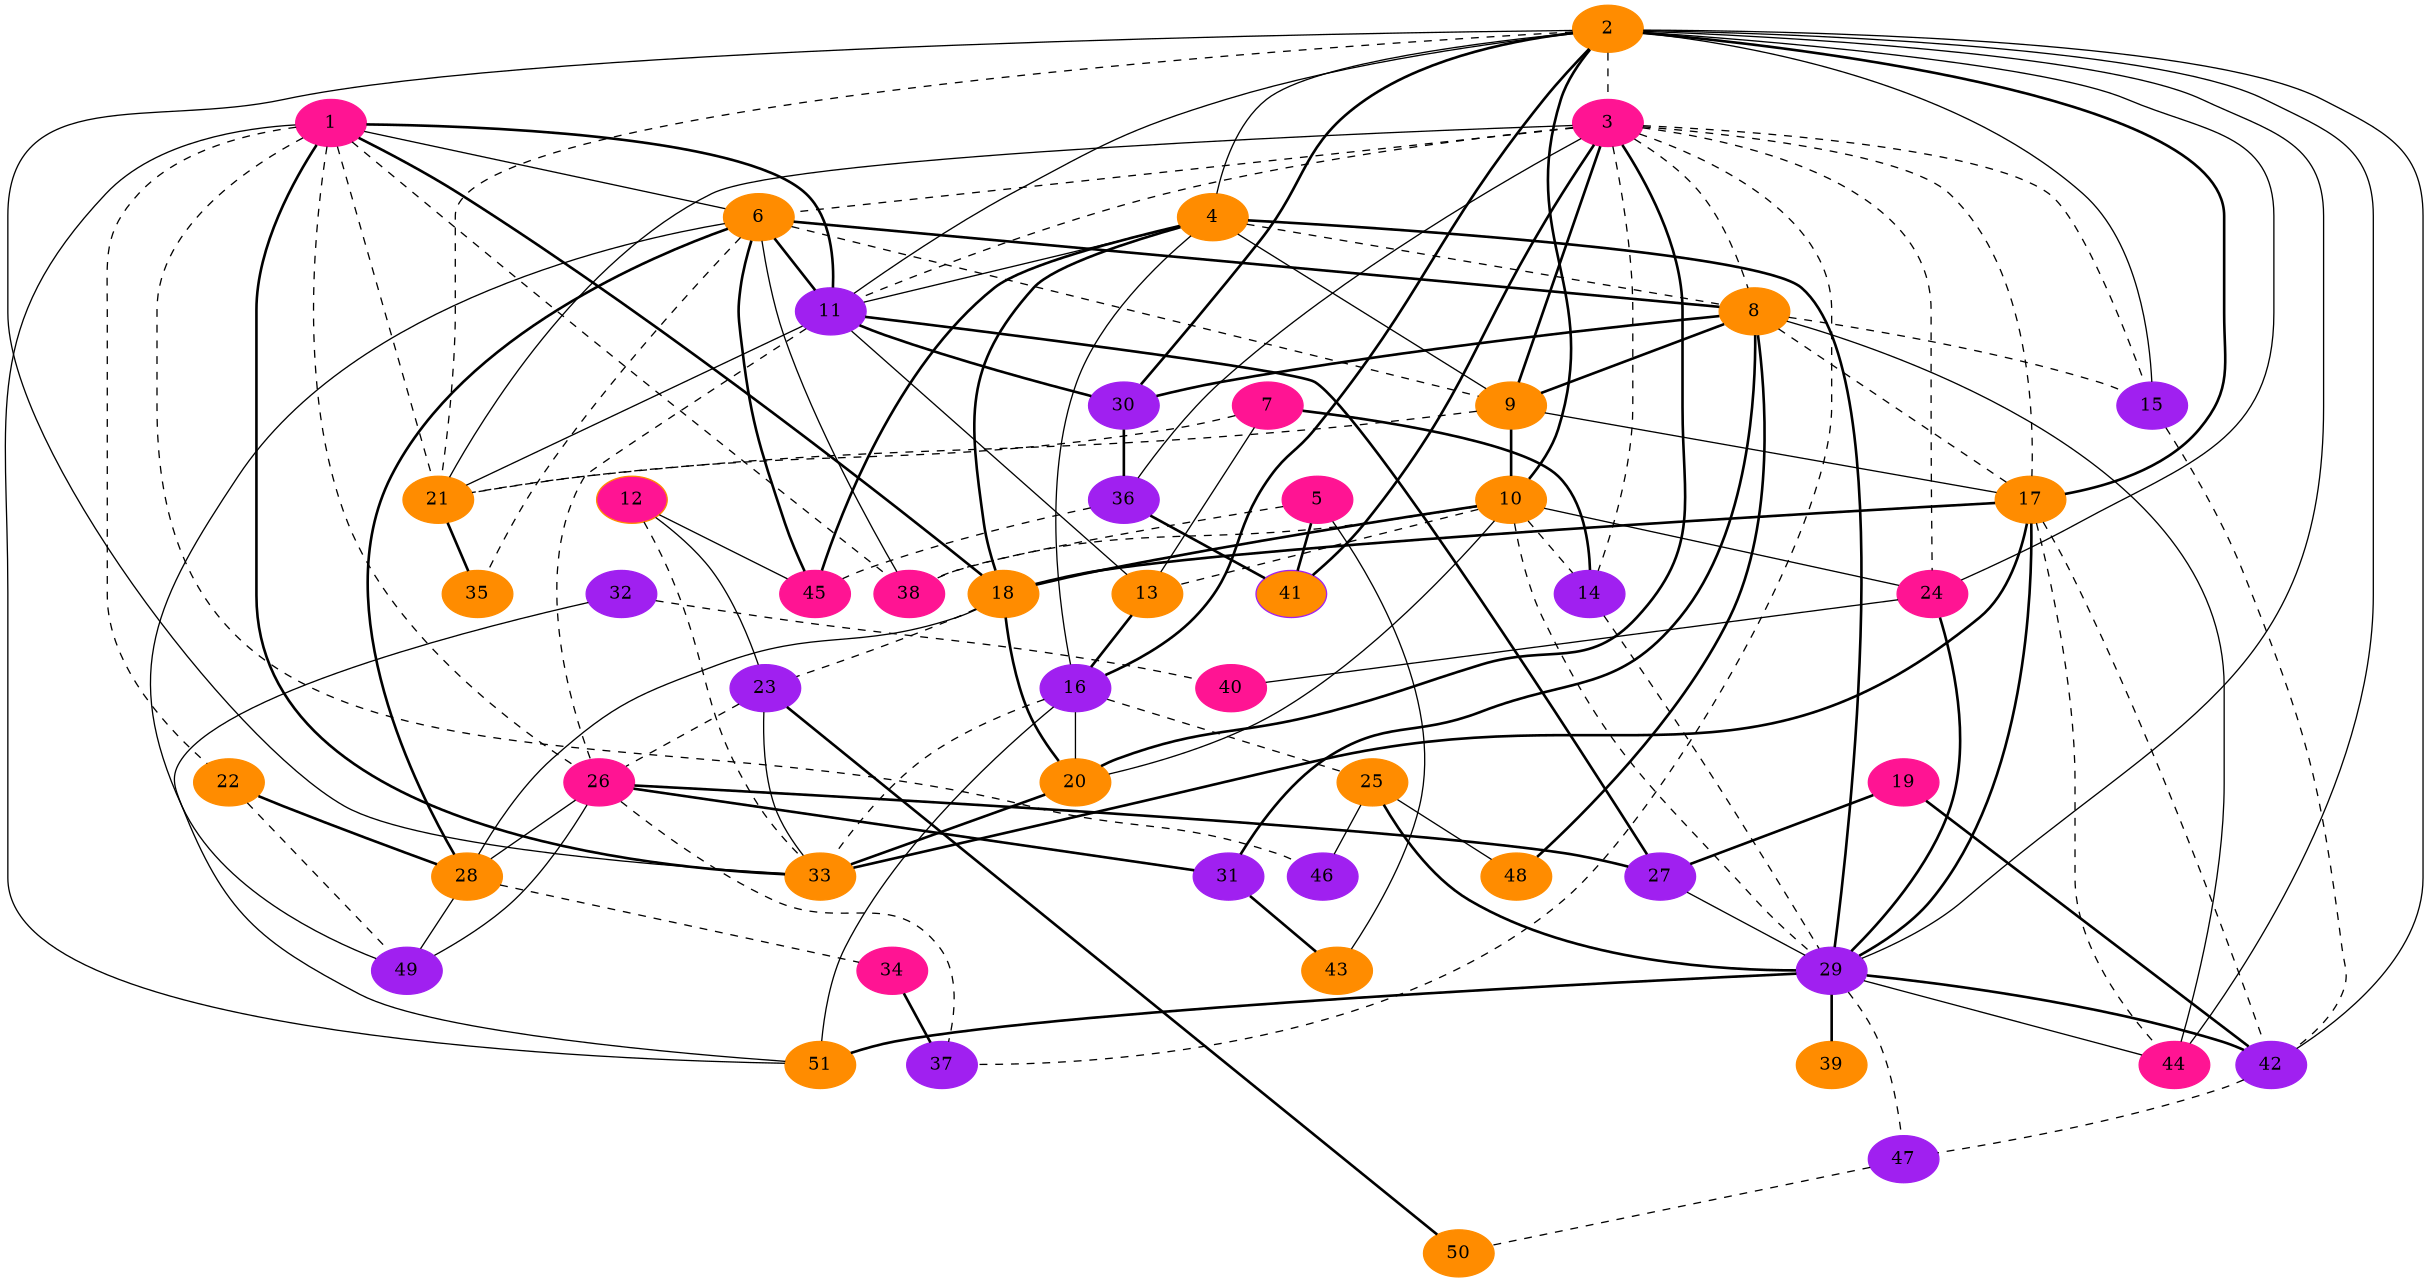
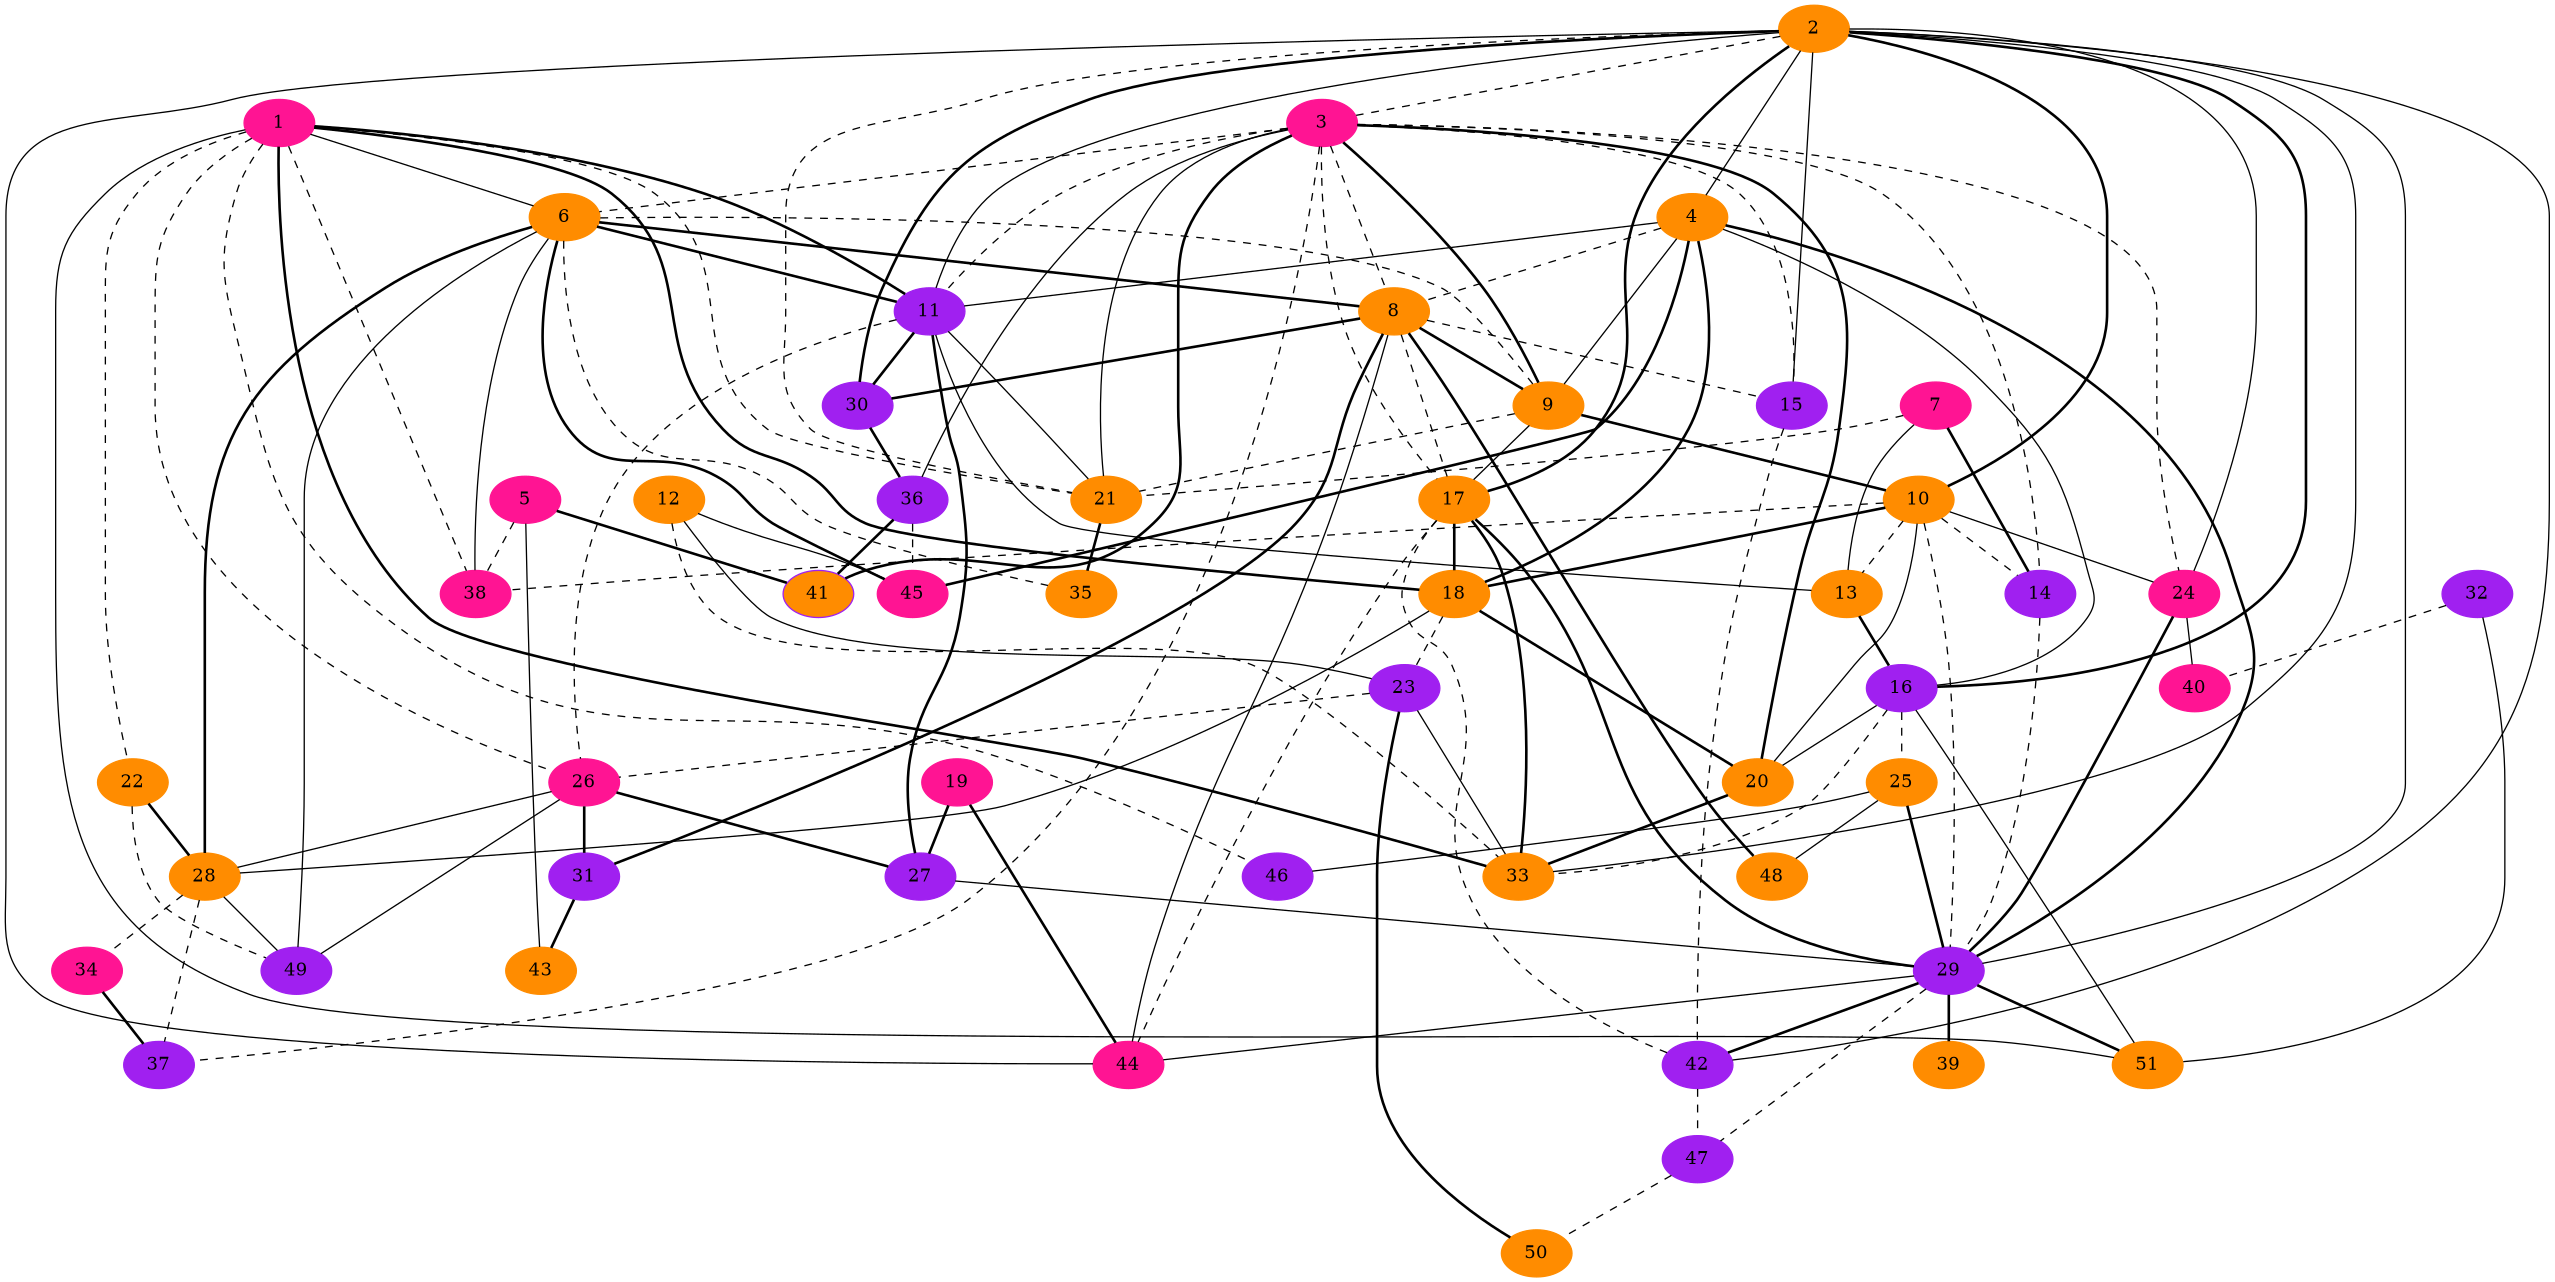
(632, 500) -> (669, 500)
(819, 912) -> (181, 974)
(2095, 930) -> (1043, 924)
